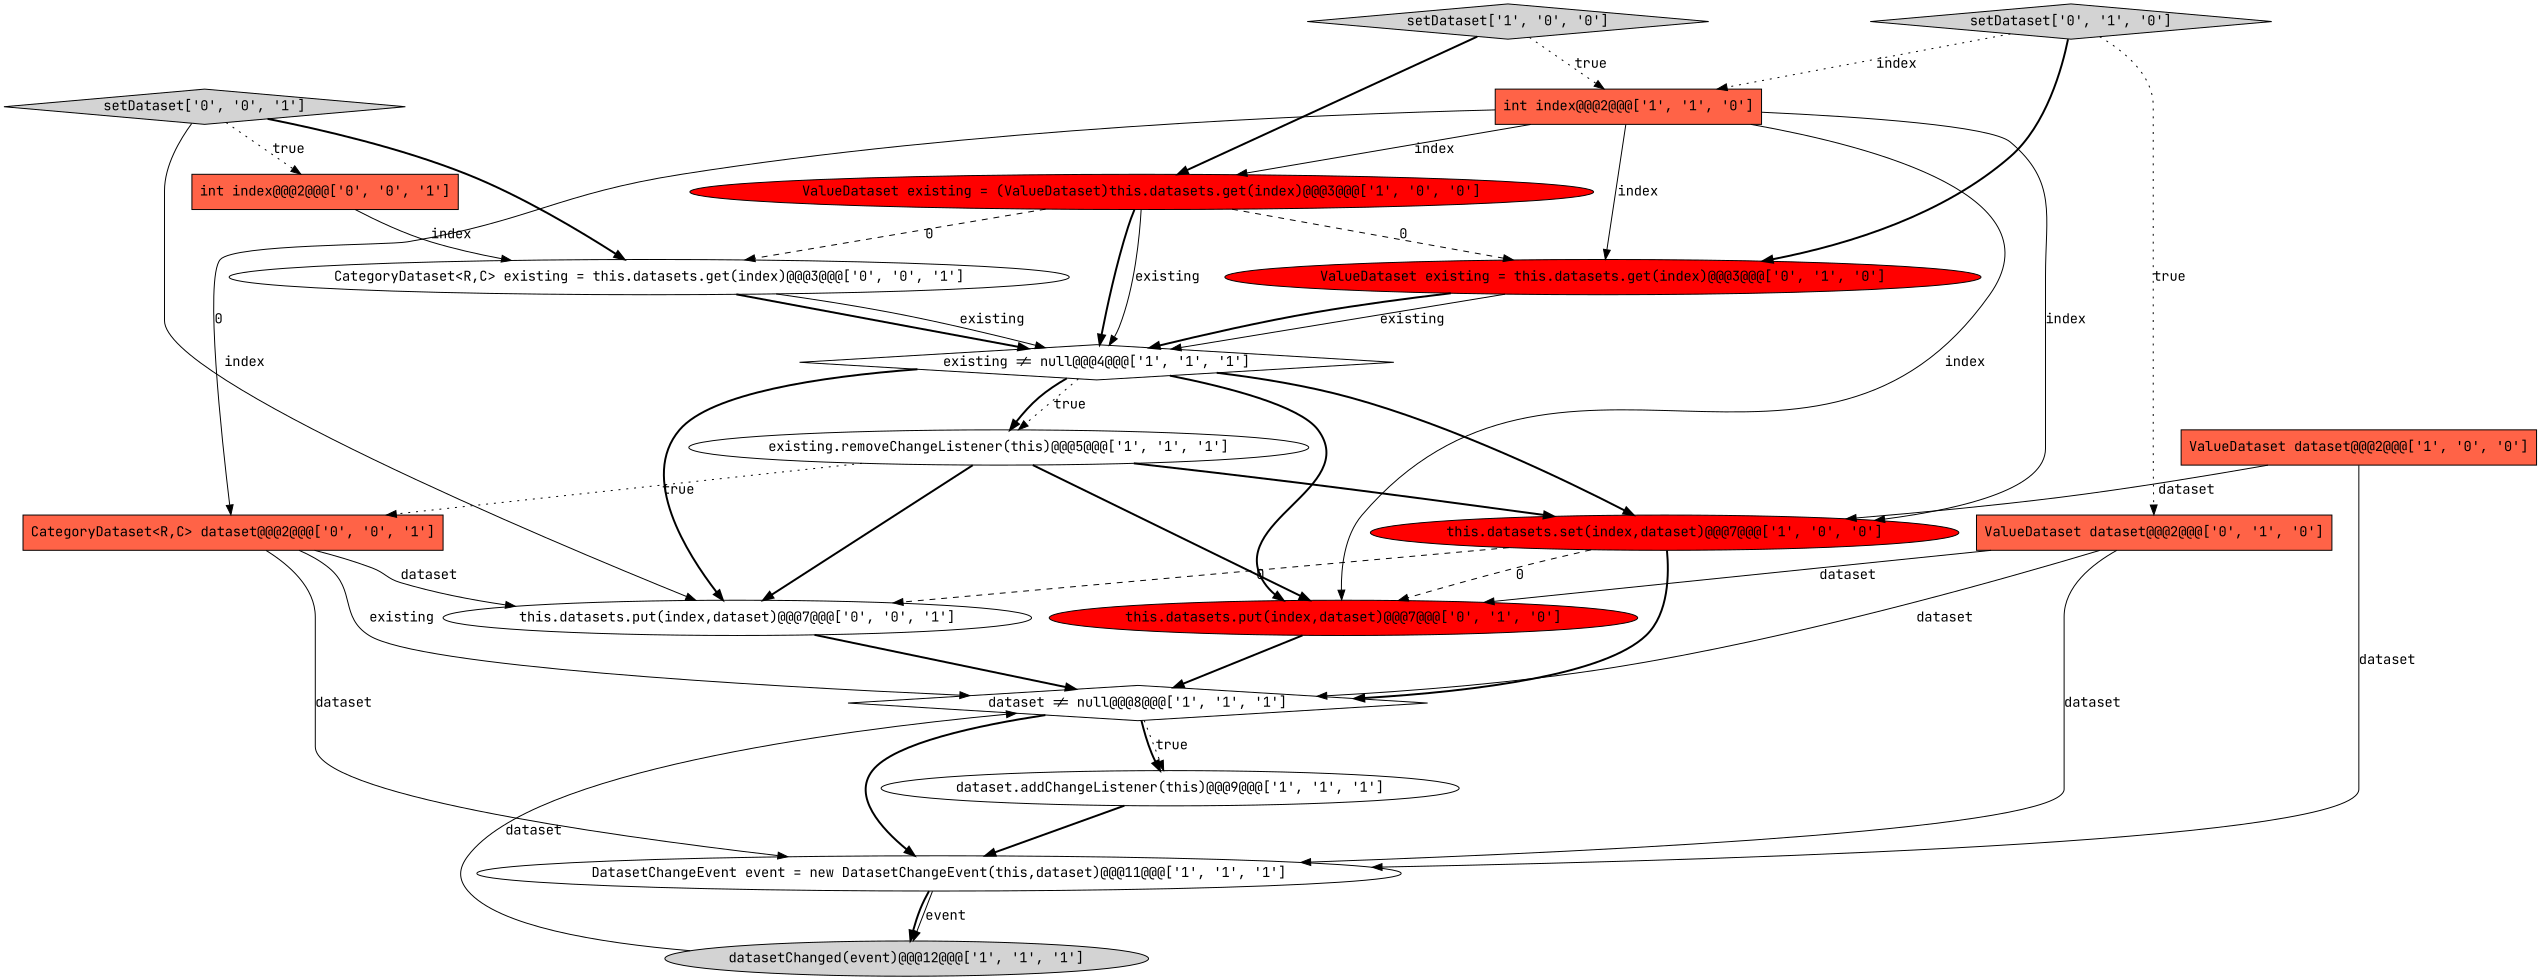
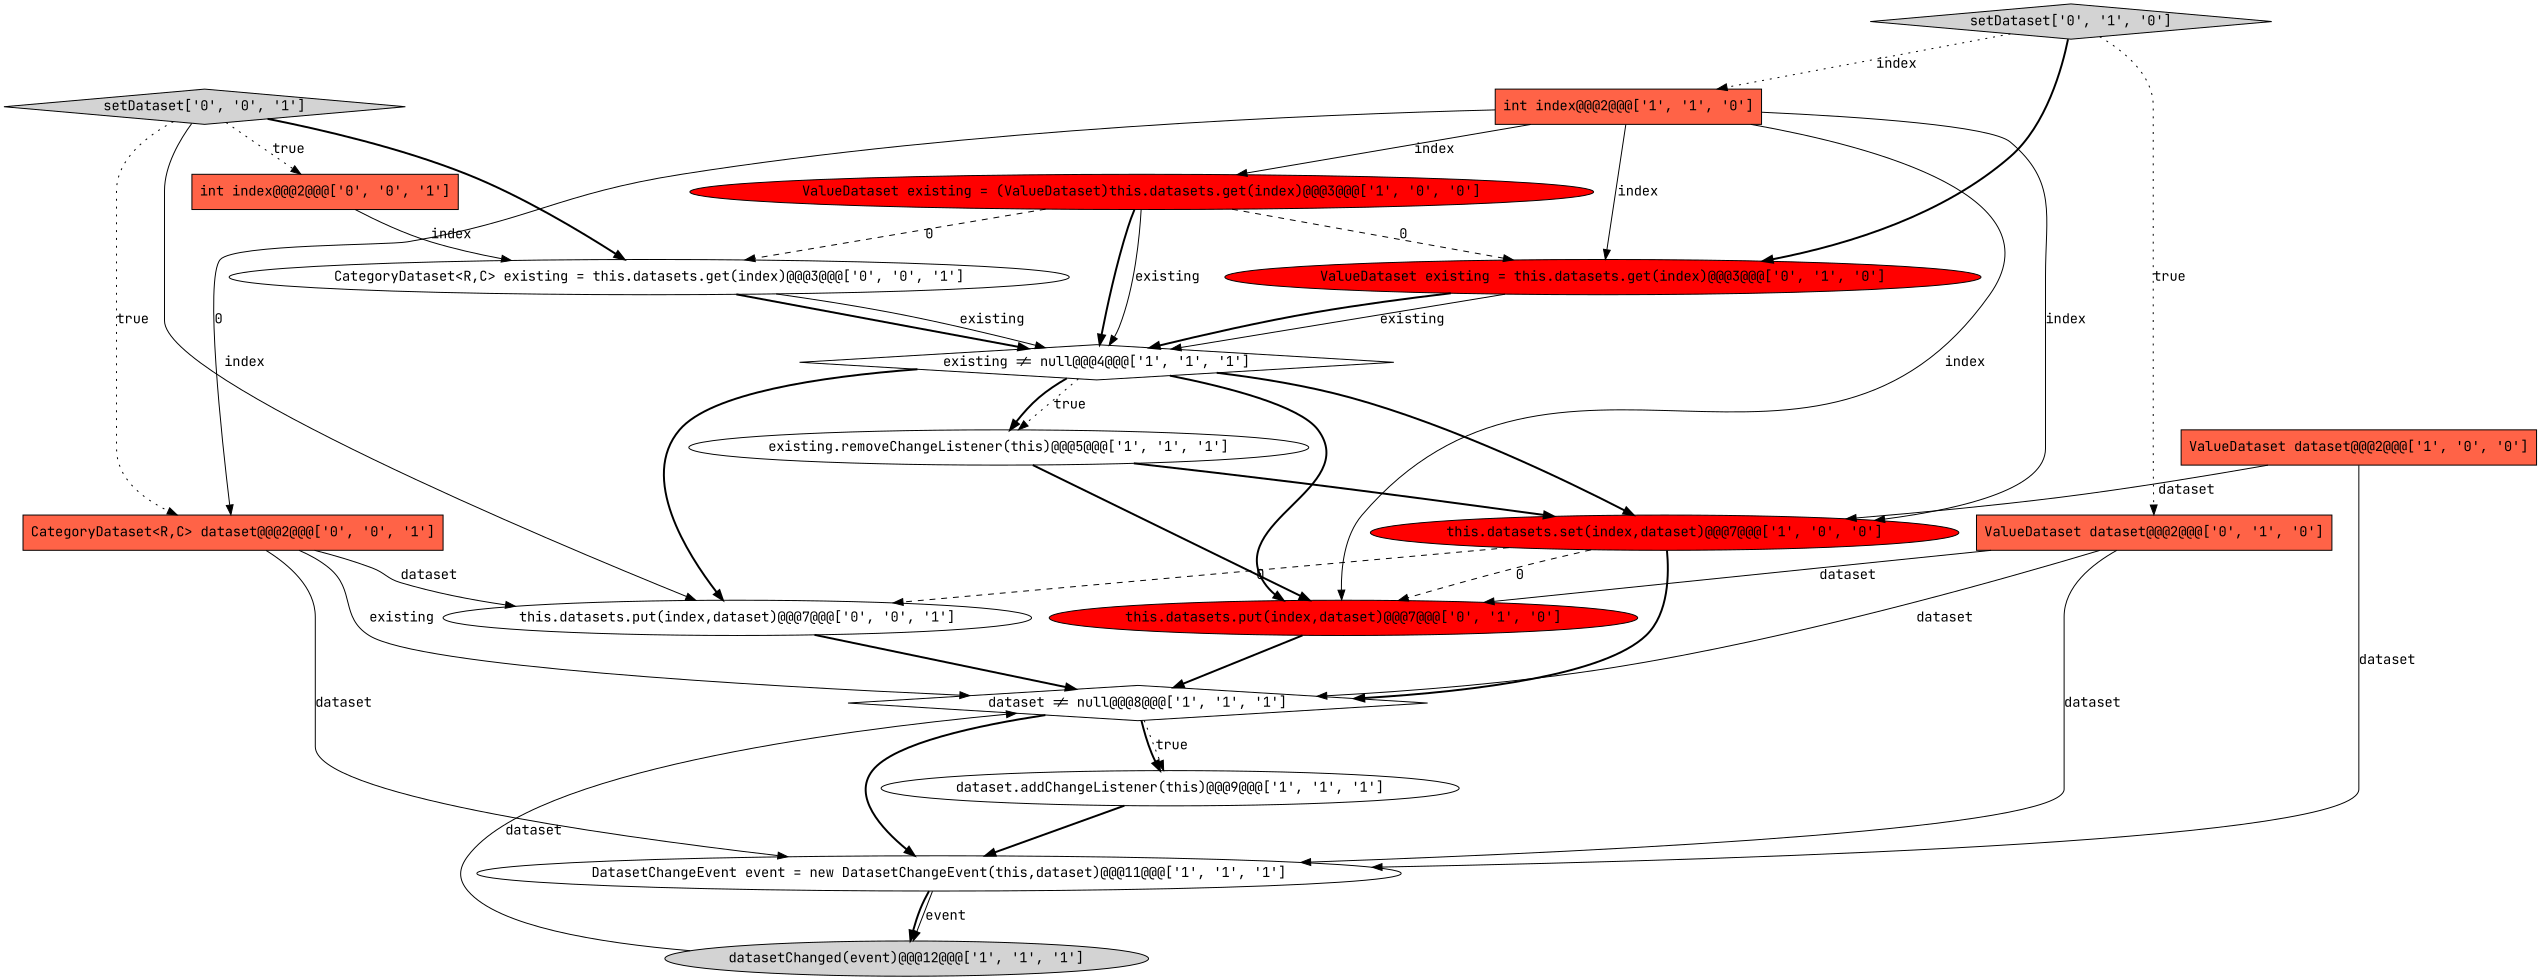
(1508, 22) -> none
(629, 489) -> (117, 315)
(872, 530) -> none
